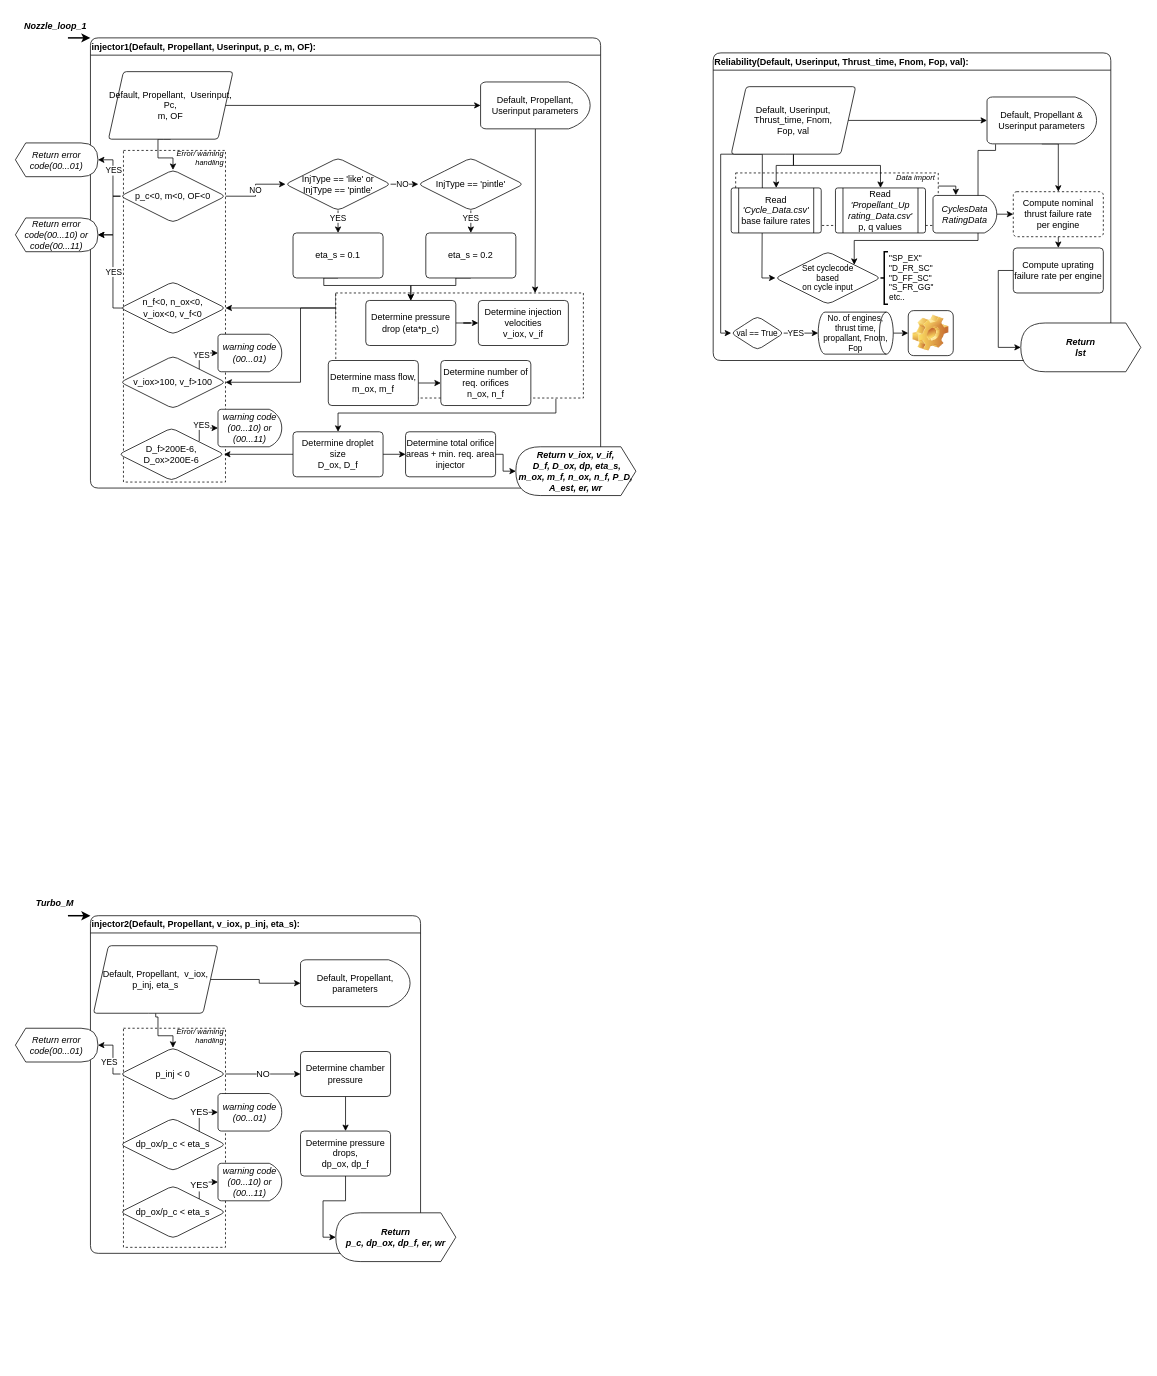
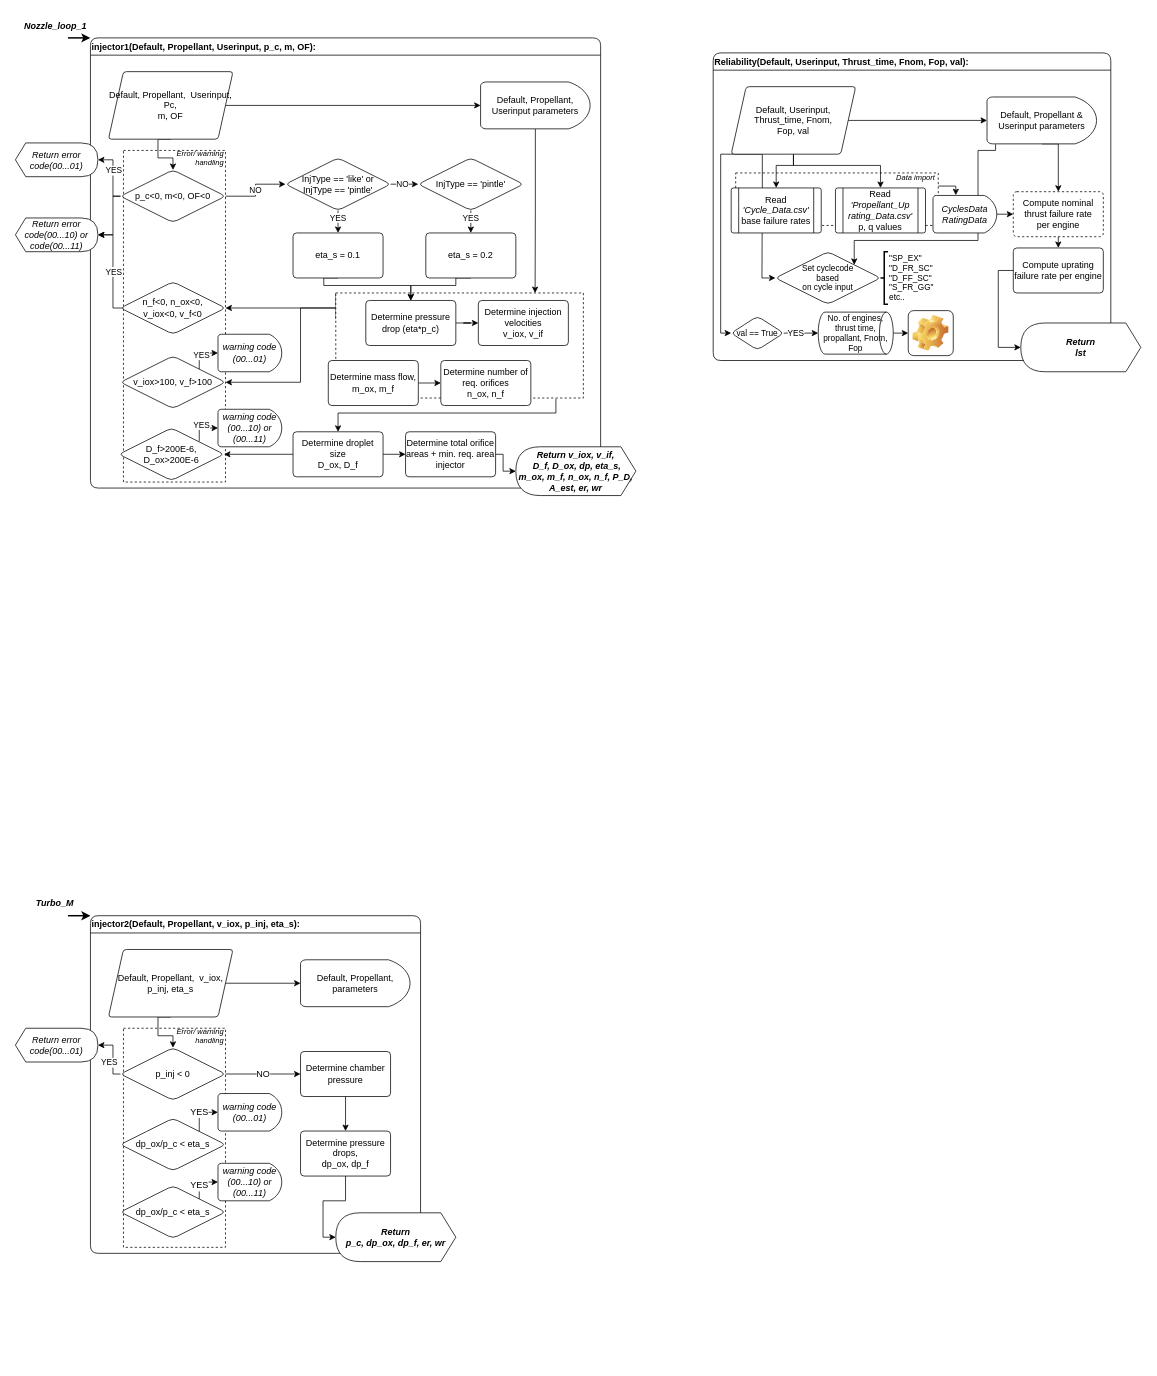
(156, 979) -> (171, 983)
